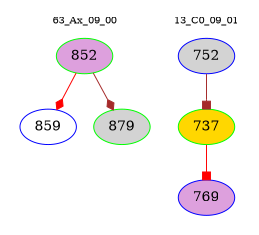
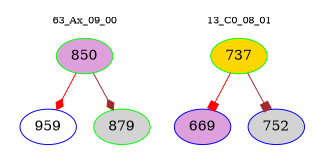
(206, 21) -> (239, 21)
(85, 56) -> (85, 56)
(206, 87) -> (255, 87)
(48, 127) -> (48, 127)
(206, 198) -> (203, 127)
